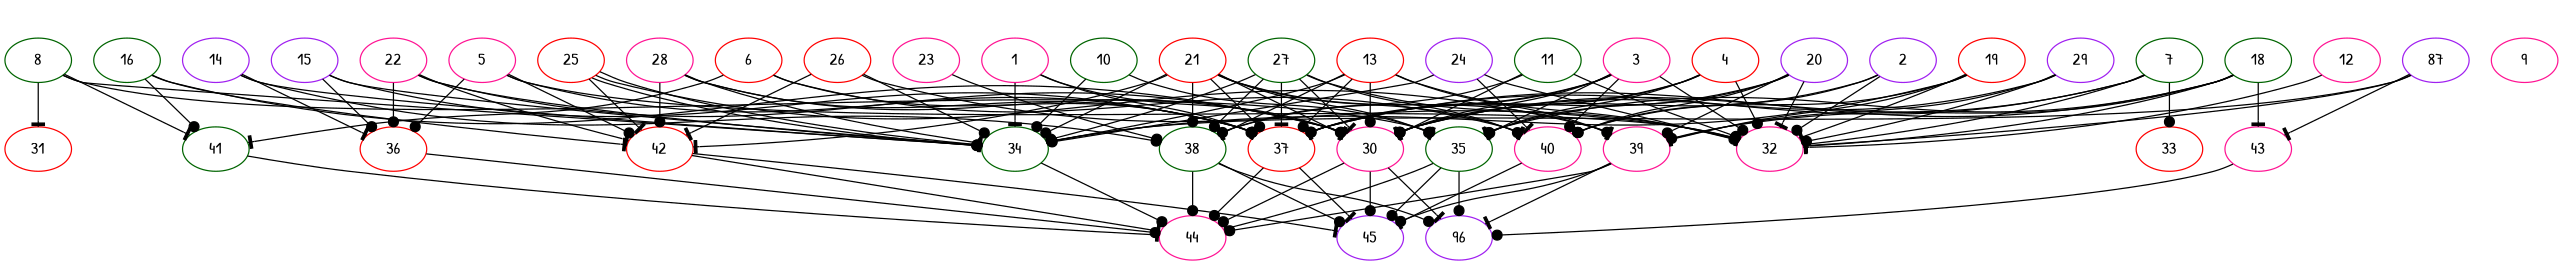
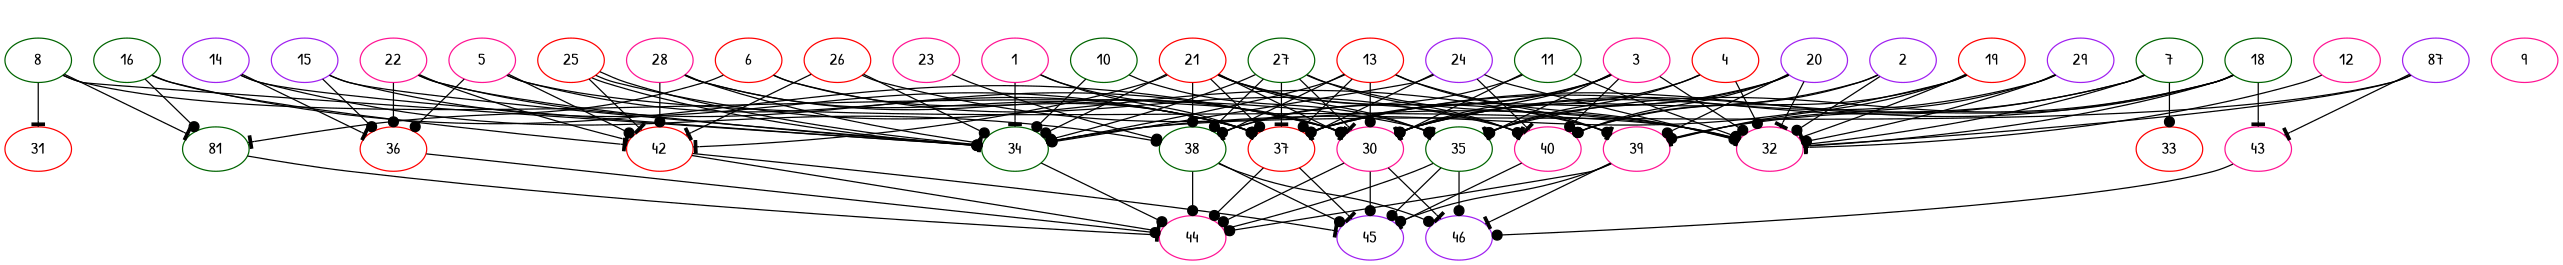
(1507, 105) -> (1373, 103)
(216, 149) -> (216, 149)
(1459, 238) -> (1459, 238)
